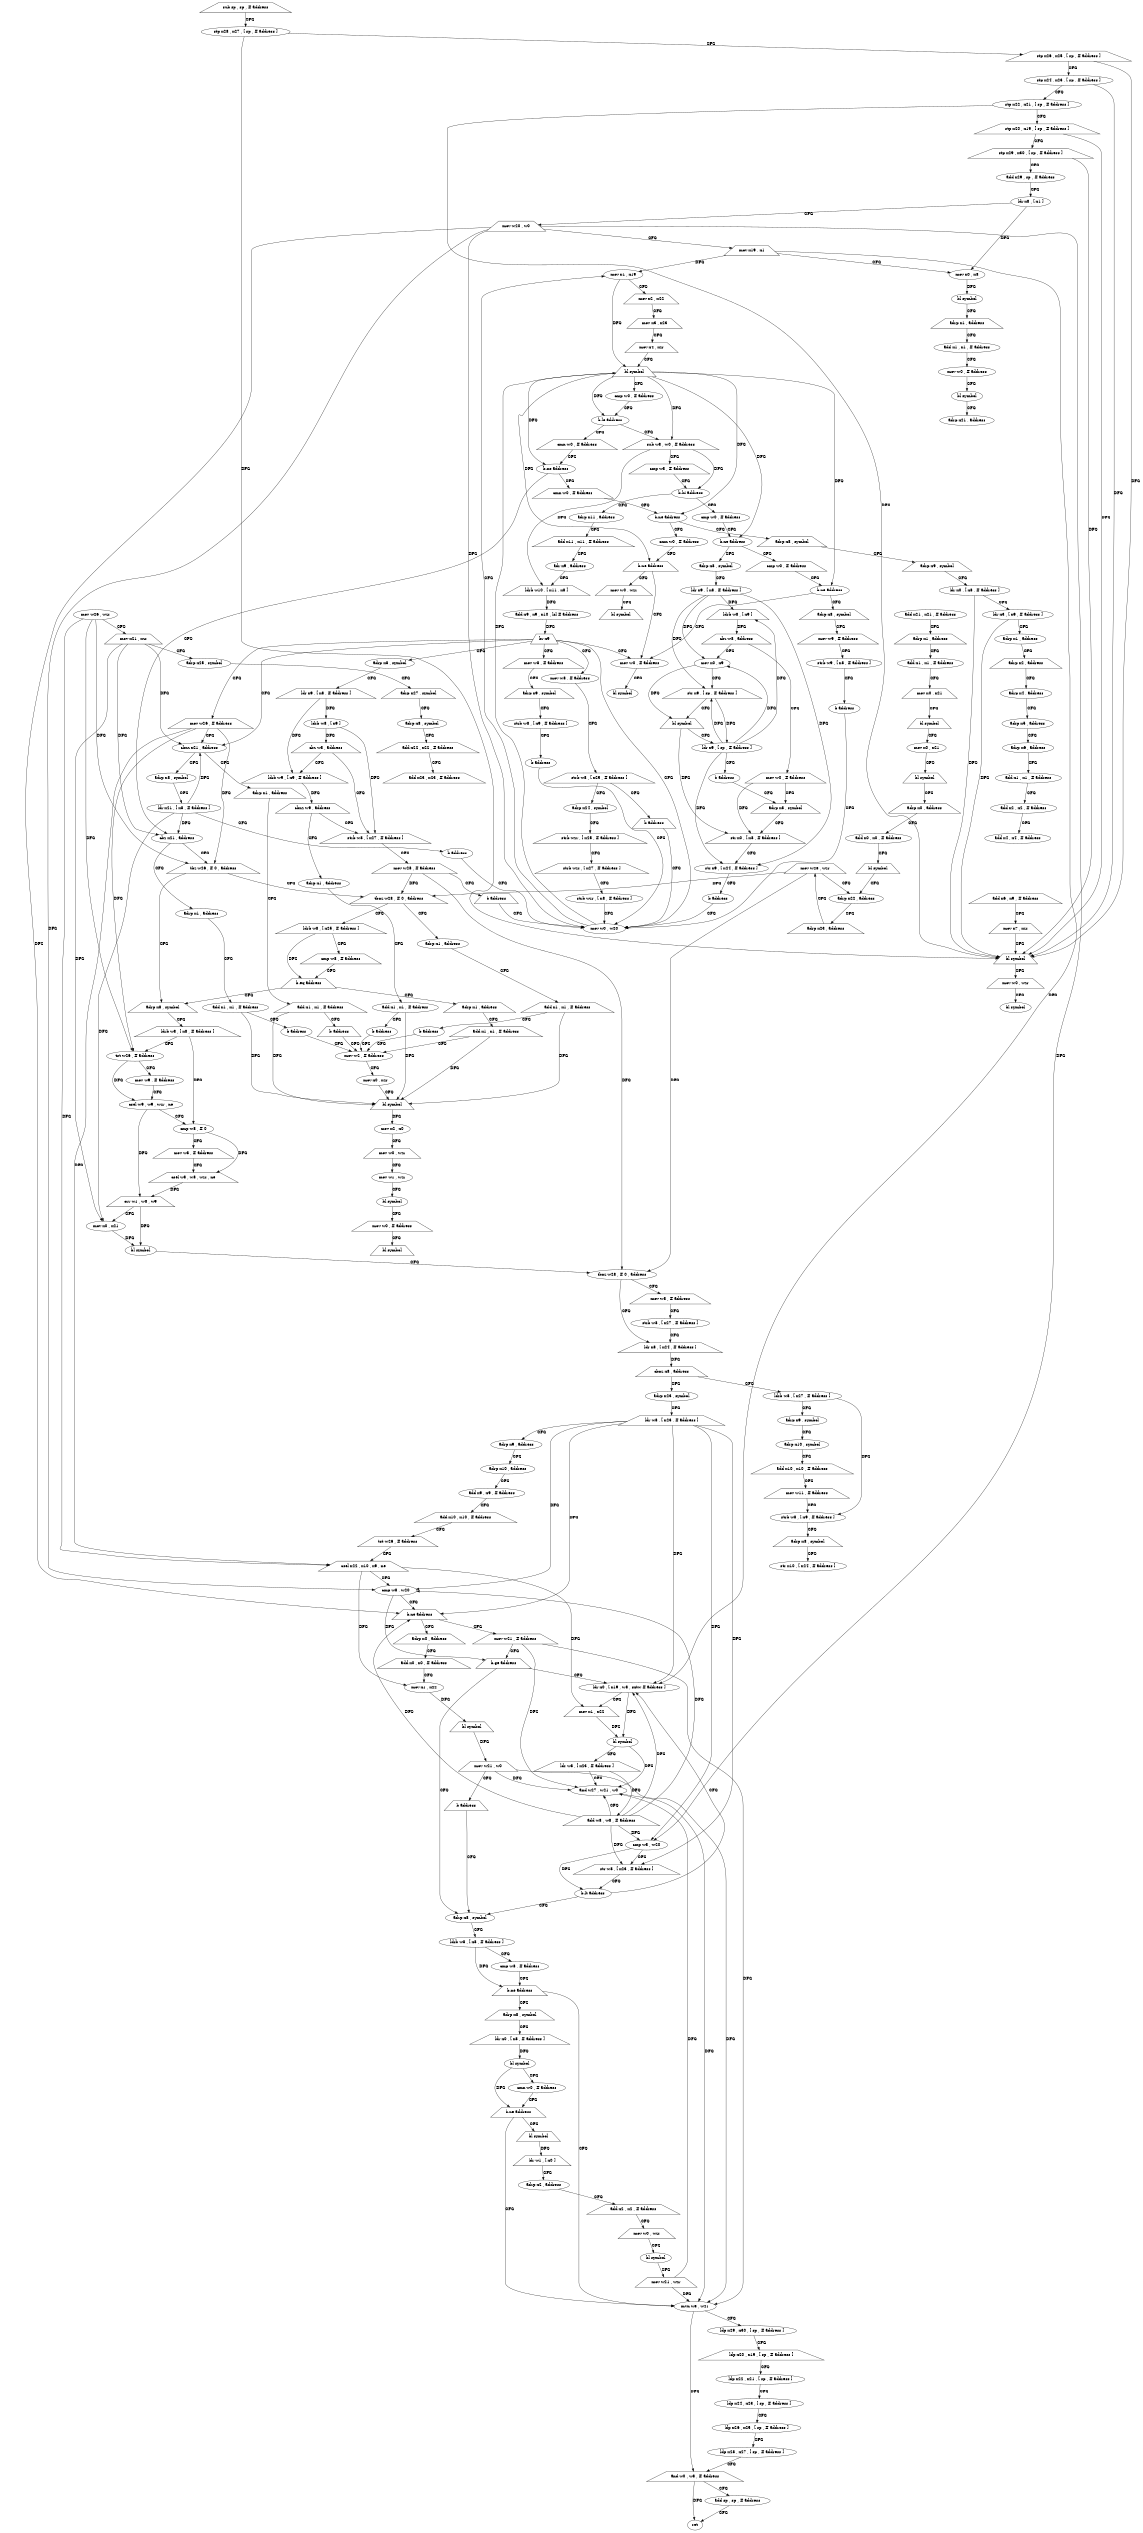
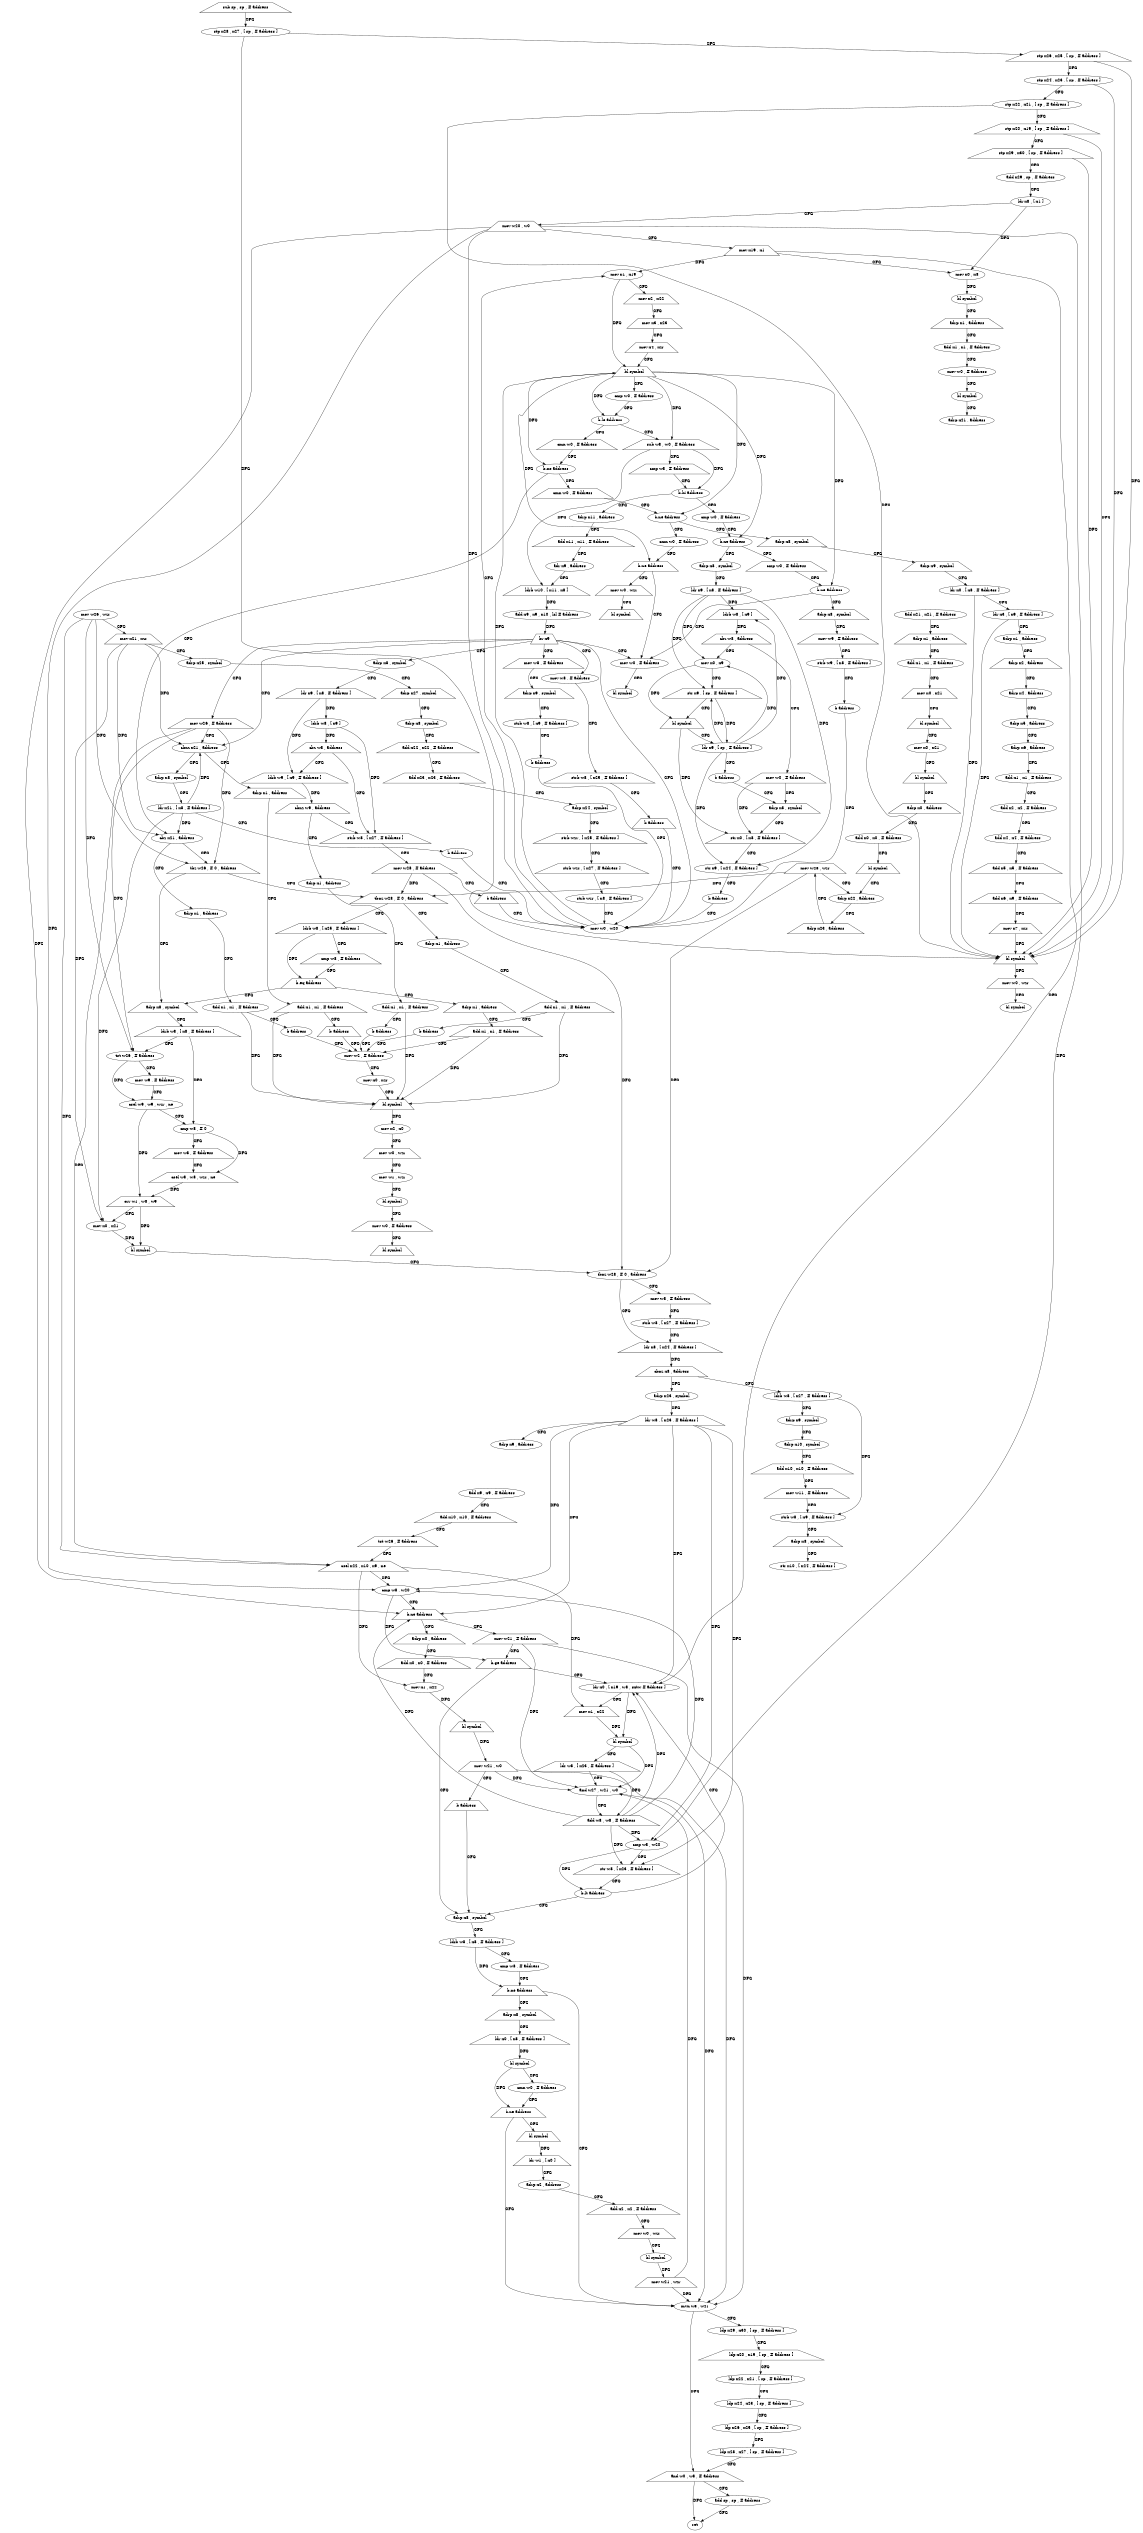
(595, 792) -> (512, 793)
none -> (1016, 868)
(508, 1469) -> none
(609, 1806) -> (596, 1805)
